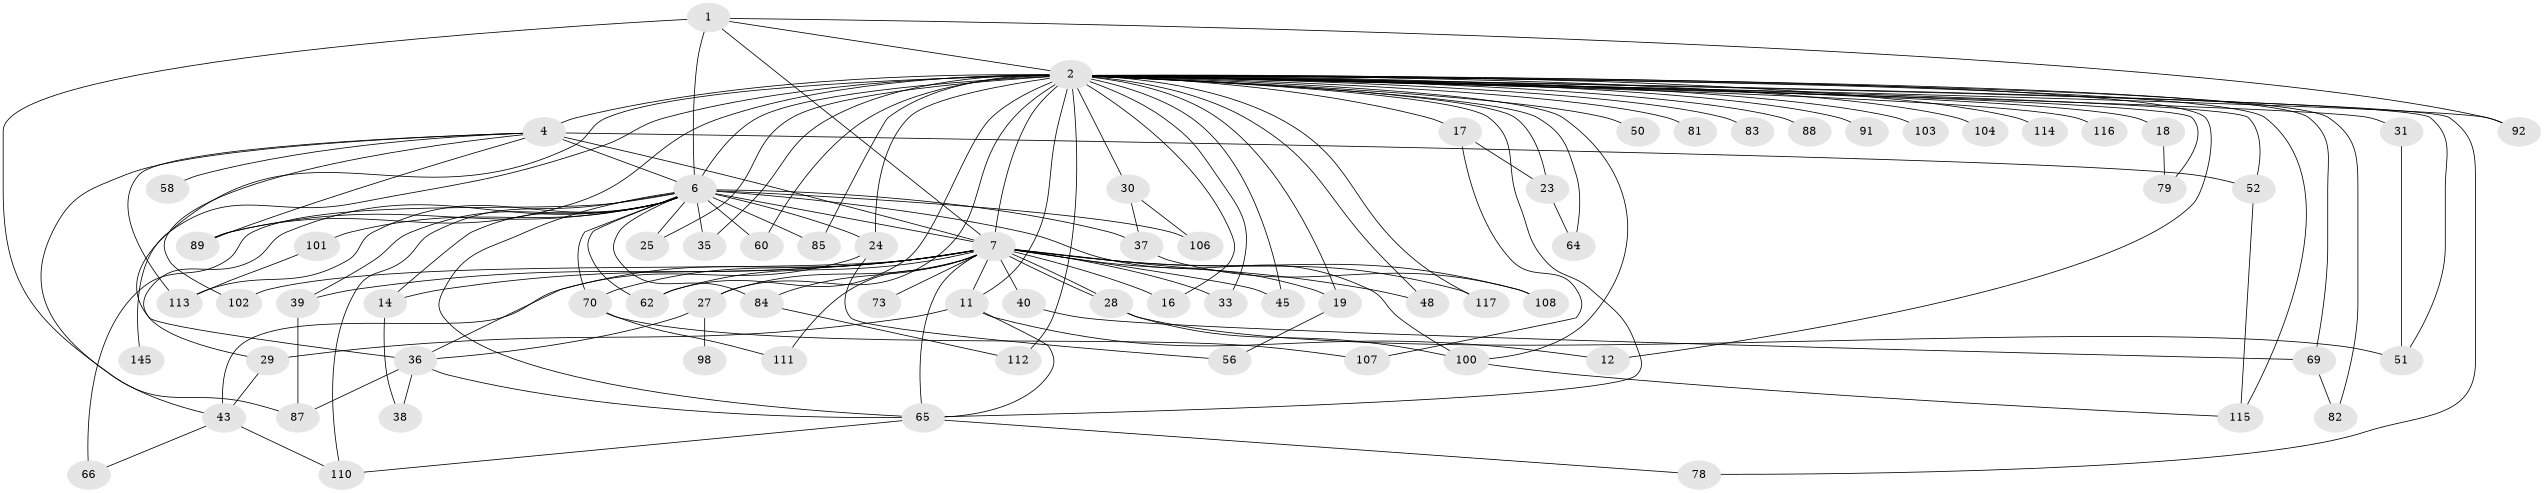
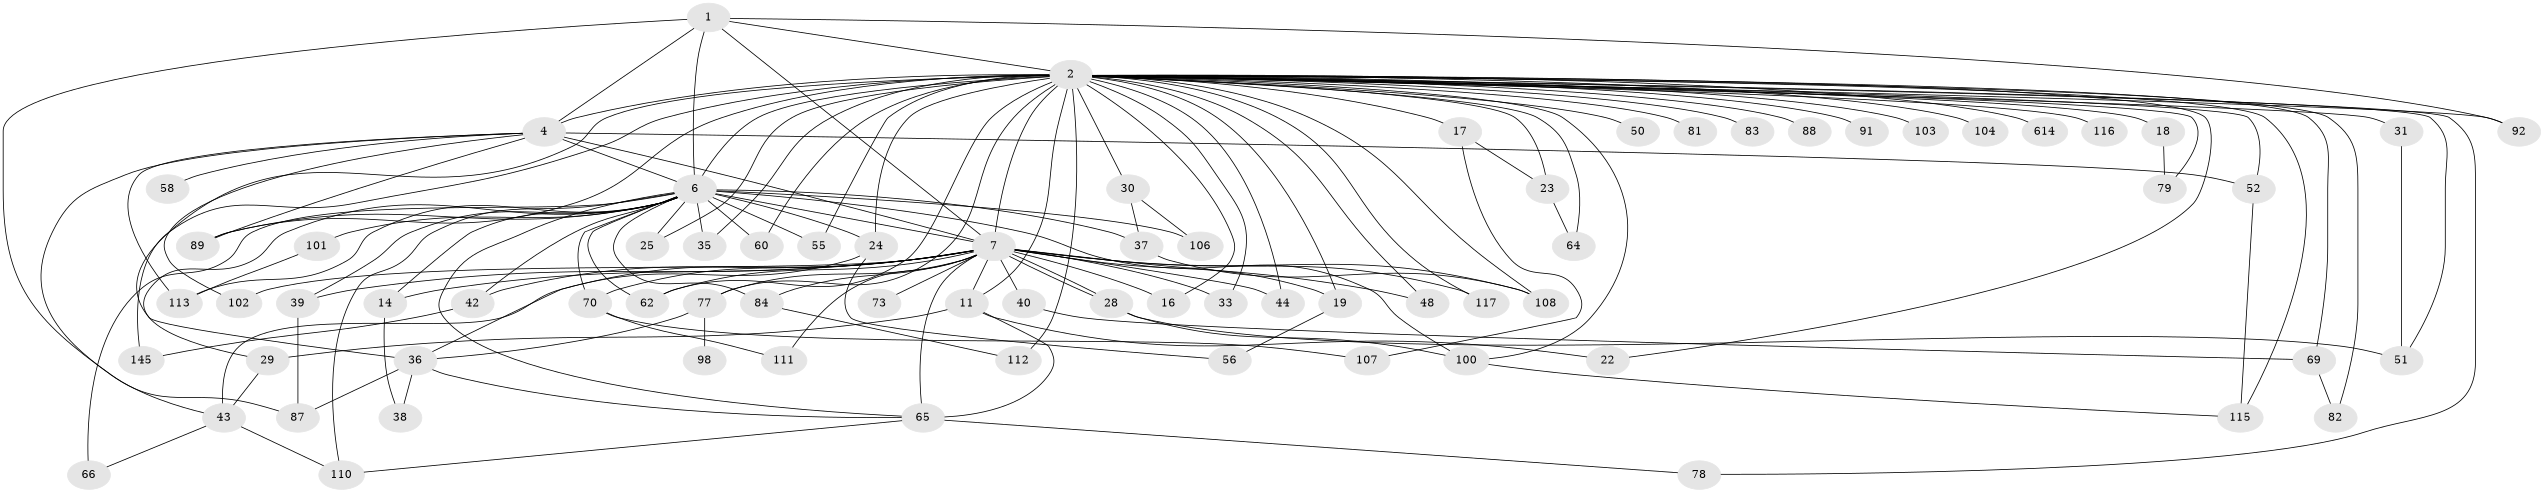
none -> (626, 75)
(2045, 132) -> (2045, 132)
(819, 246) -> (819, 246)
none -> (473, 303)
(705, 303) -> (705, 303)
(1283, 303) -> (1283, 303)
(1608, 361) -> (1608, 361)
(1641, 365) -> (1337, 132)
